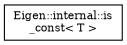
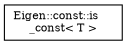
(63, 23) -> (63, 23)
